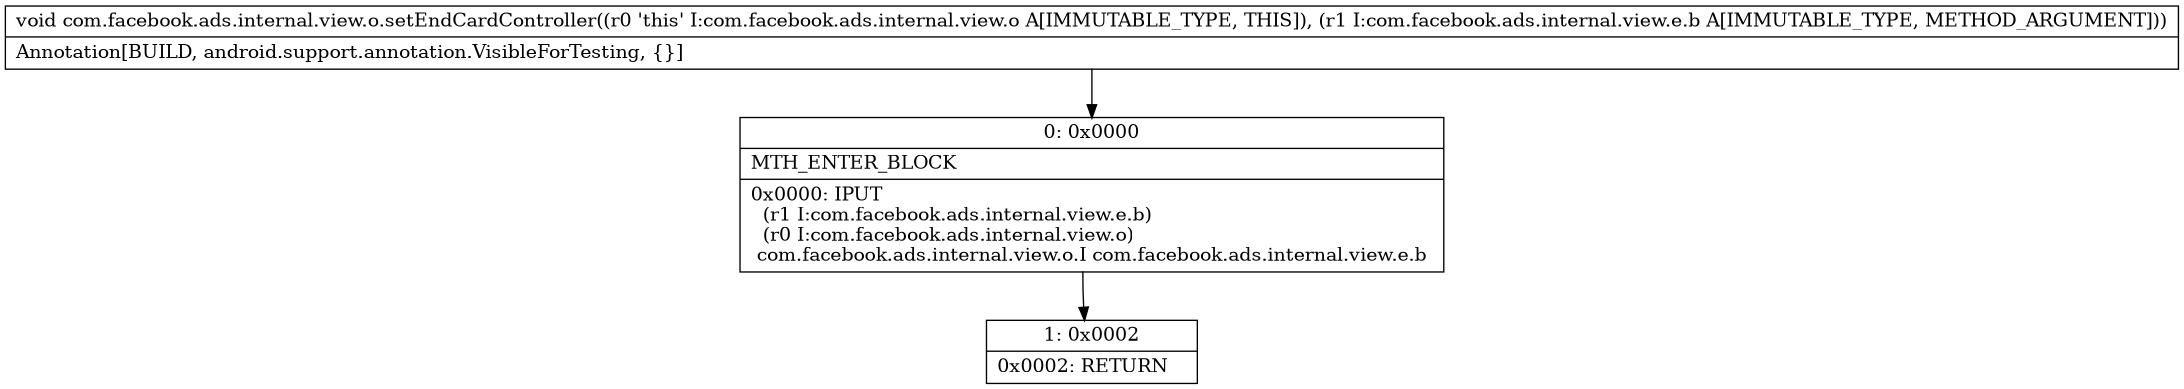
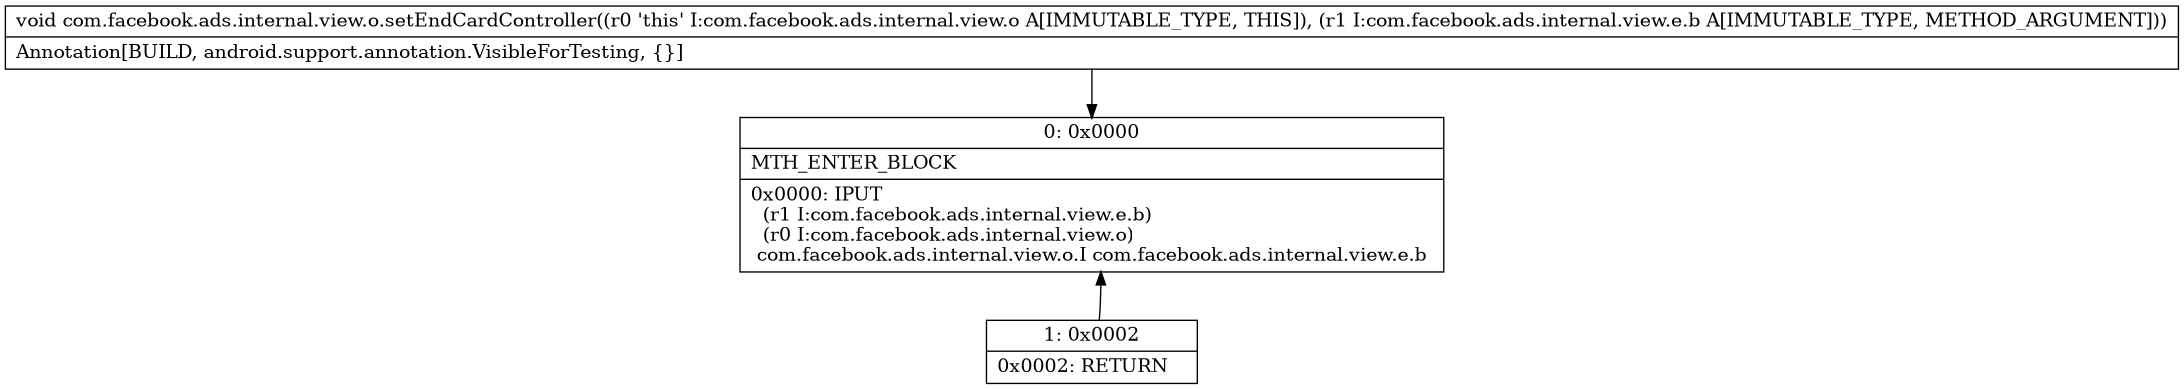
(1083, 289) -> (1100, 303)
